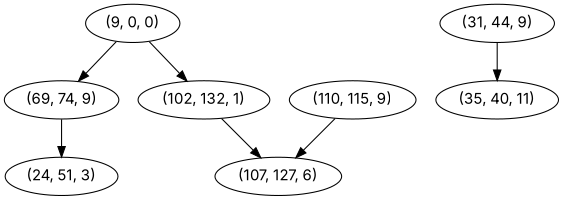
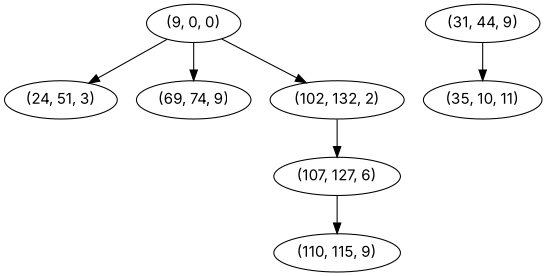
(204, 100) -> (337, 100)
(497, 100) -> (483, 100)
(62, 133) -> (133, 59)
(319, 134) -> (337, 209)
